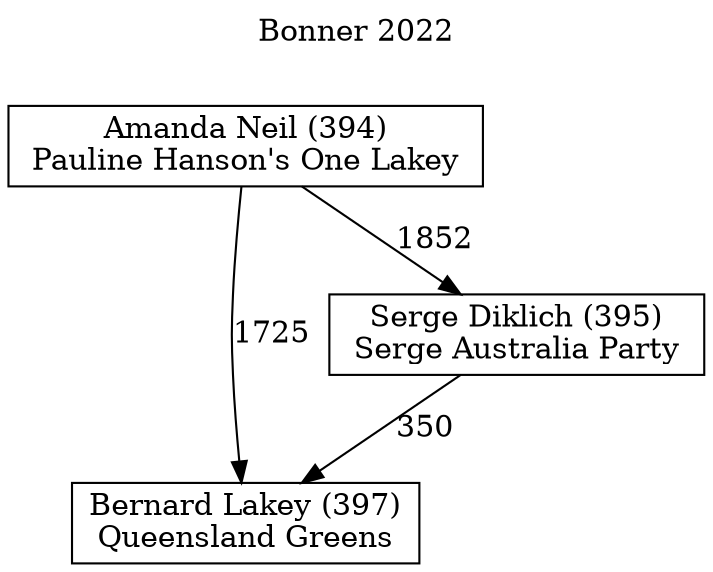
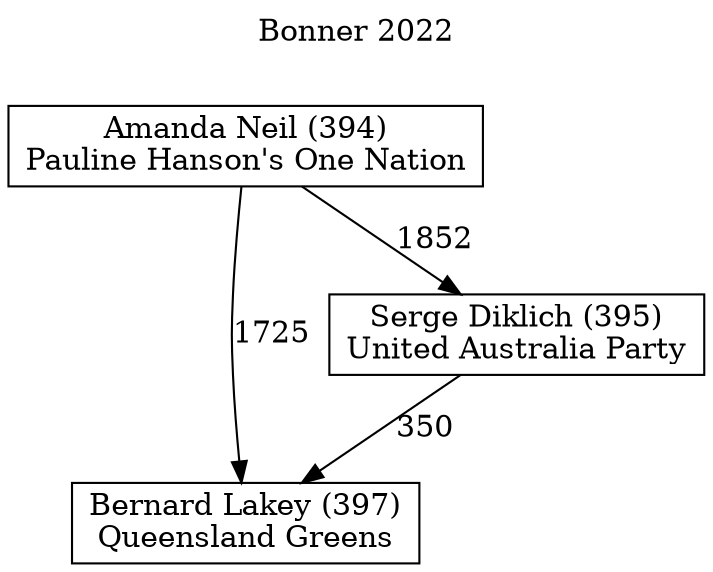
(246, 146) -> (246, 146)
(517, 335) -> (517, 335)
